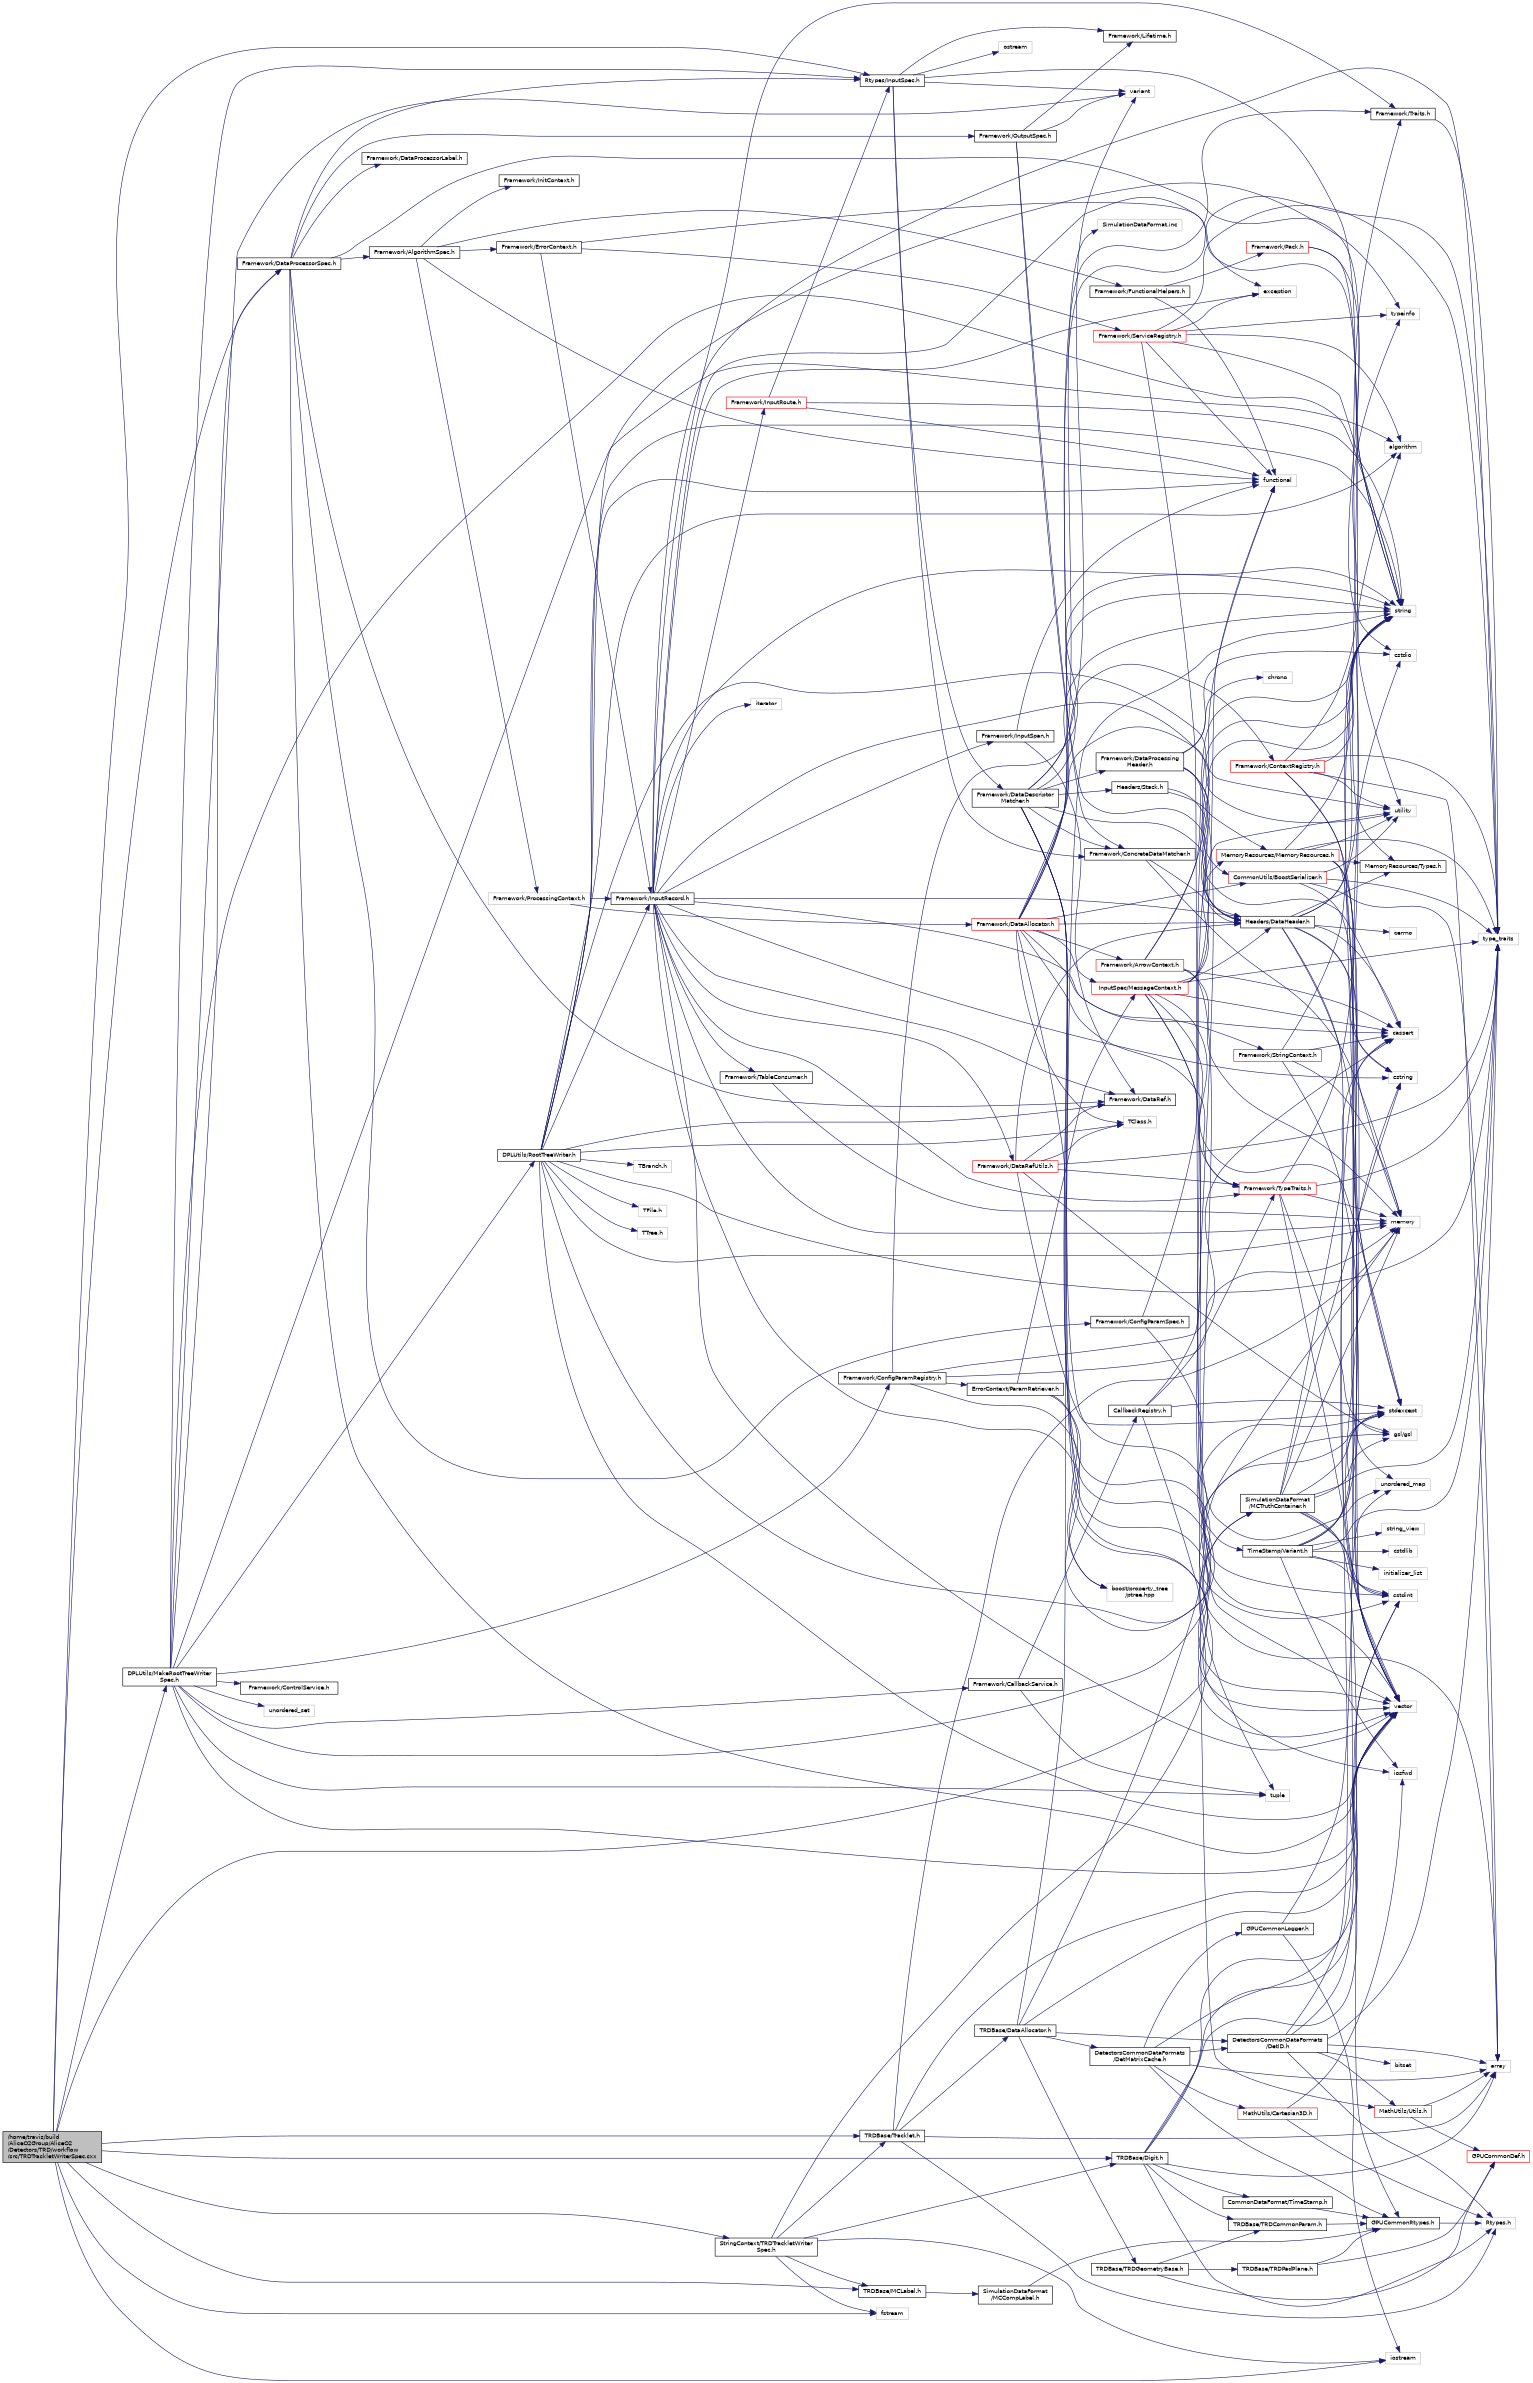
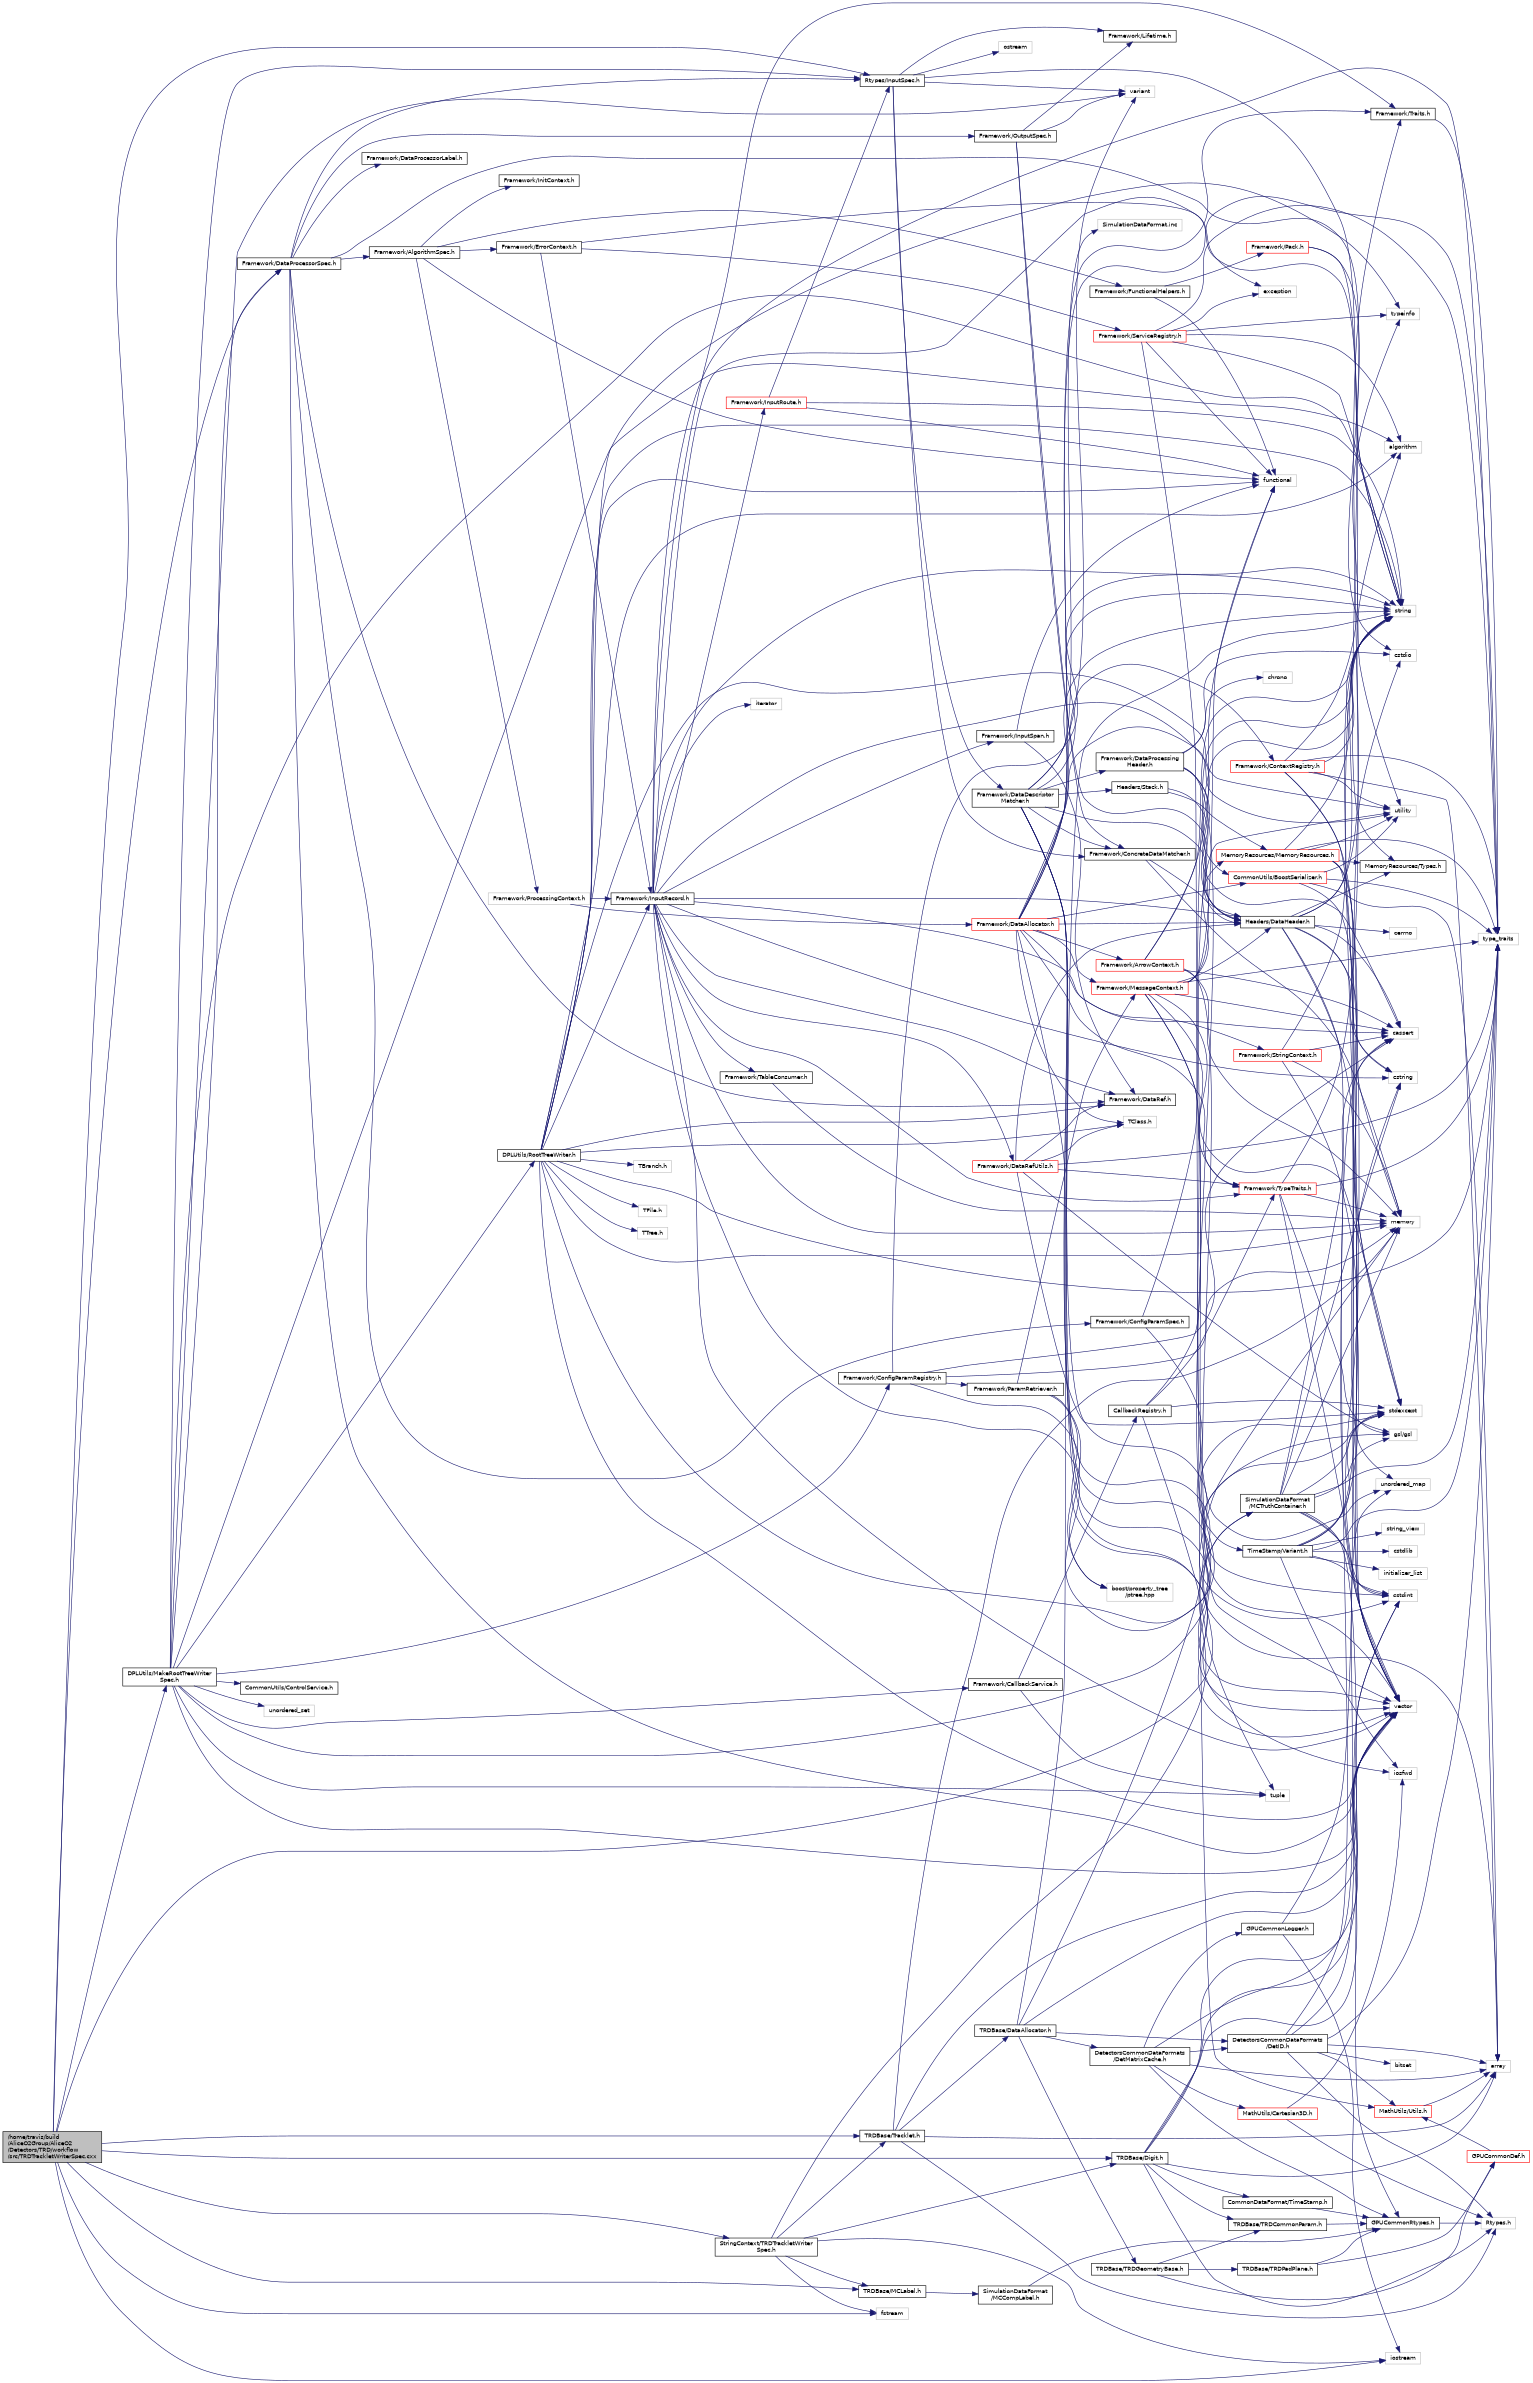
(734, 381) -> none
(1140, 988) -> (1140, 988)
(1015, 1389) -> (1015, 1389)
(289, 1688) -> (289, 1688)
(1442, 2134) -> (1461, 2135)
